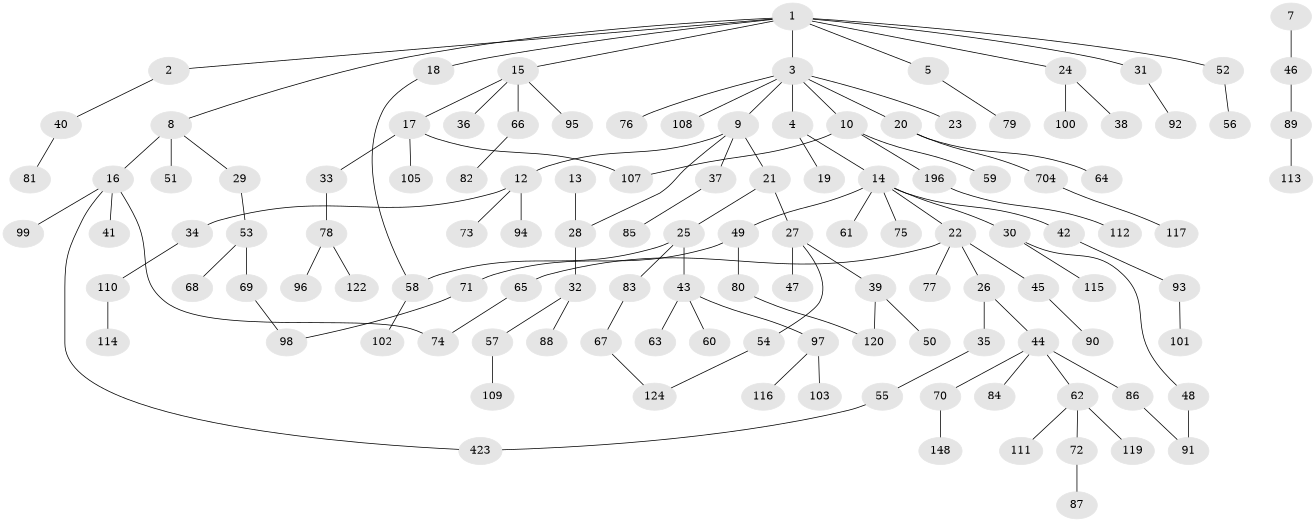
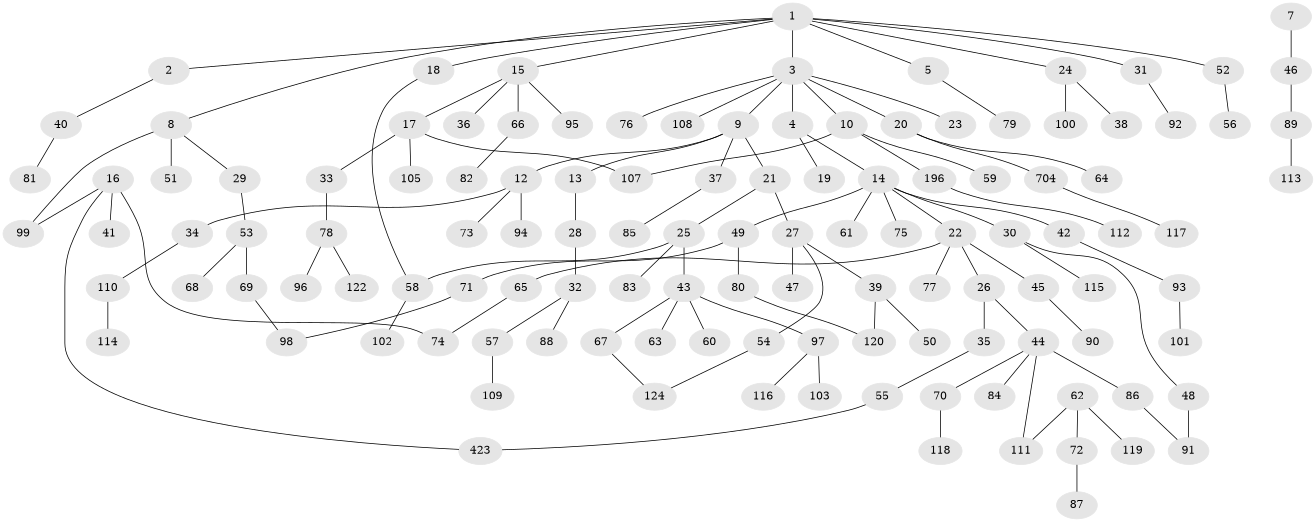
(142, 152) -> (86, 166)
(665, 190) -> (633, 157)
(615, 315) -> (642, 315)
(1058, 370) -> (1030, 397)
(940, 451) -> (940, 451)
